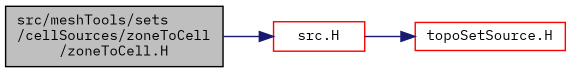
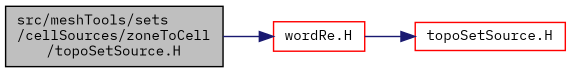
(114, 36) -> (114, 36)
(319, 36) -> (319, 36)
